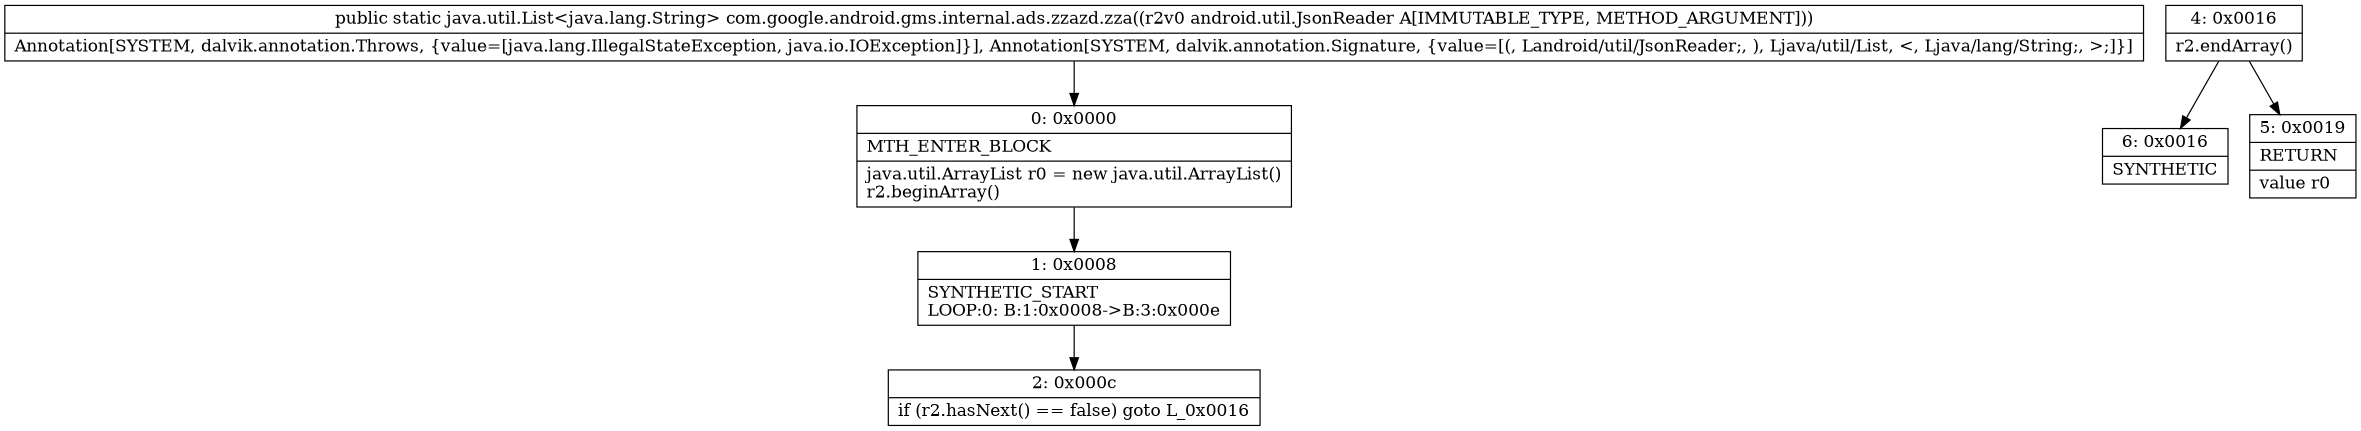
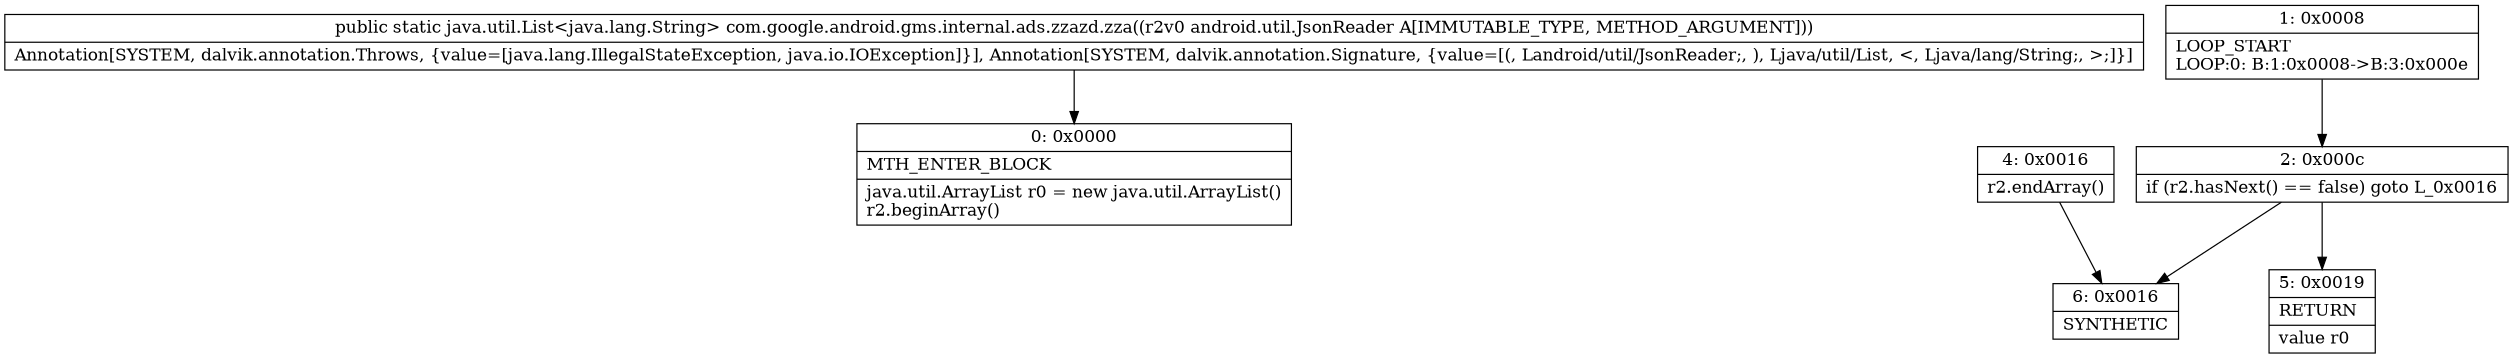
(2262, 83) -> (2322, 230)
(1074, 223) -> none
none -> (2224, 240)
(1013, 293) -> (2233, 46)
